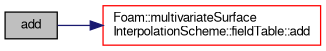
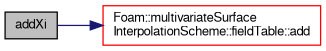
(31, 25) -> (31, 25)
